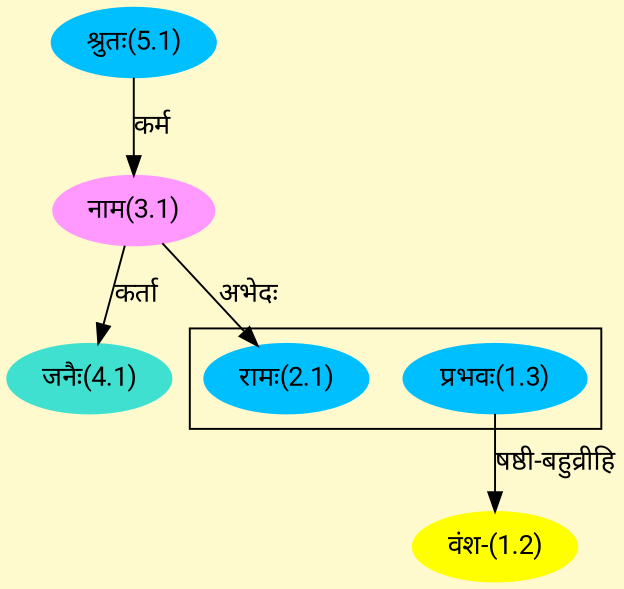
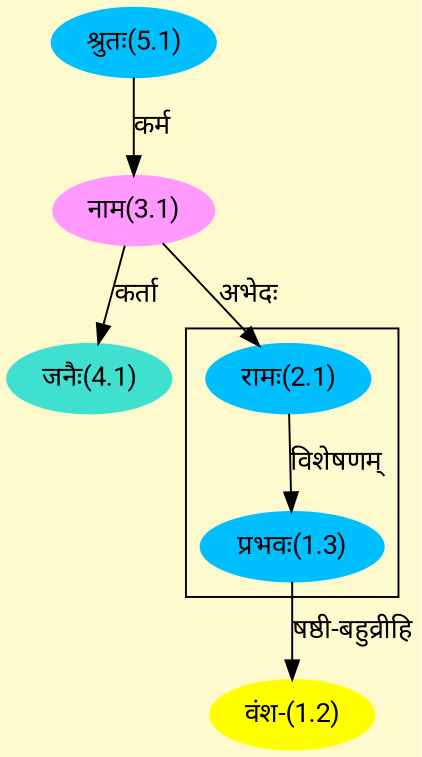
none -> (290, 453)
